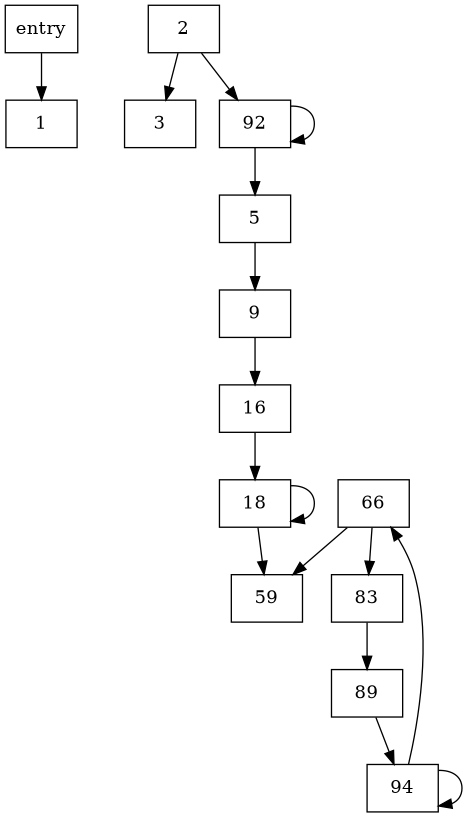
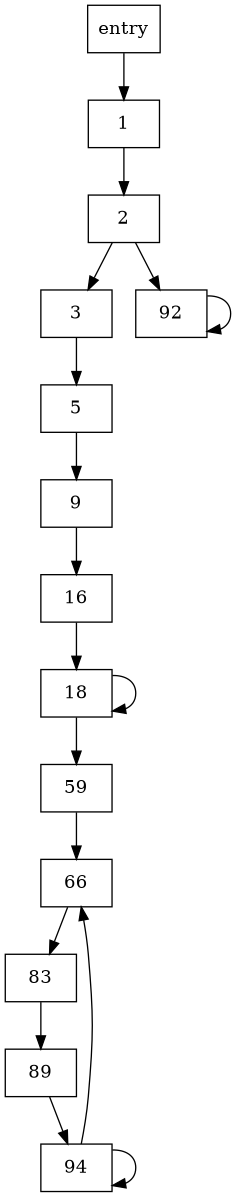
none -> (124, 165)
(255, 165) -> (76, 355)
(325, 547) -> (76, 829)
